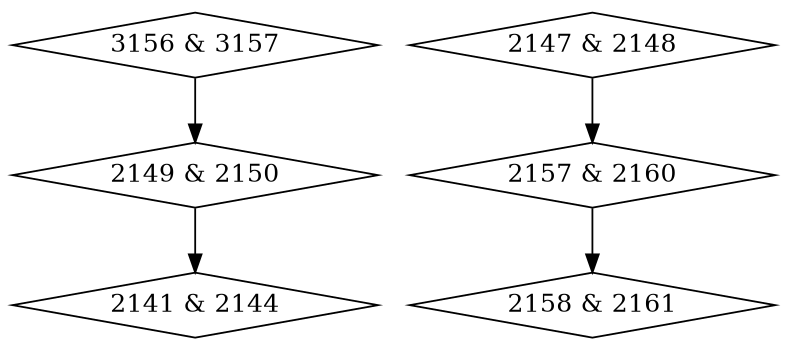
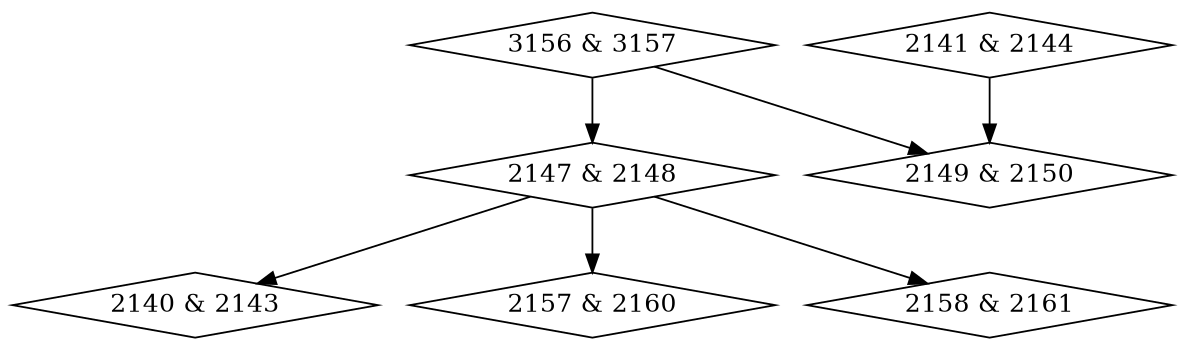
none -> (592, 101)
(195, 231) -> (990, 101)
(592, 231) -> (782, 237)
none -> (195, 305)
